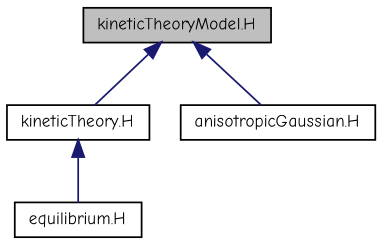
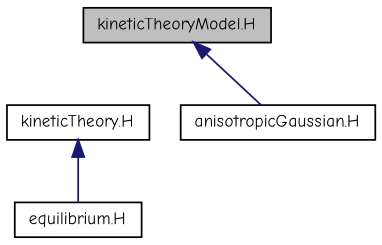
(121, 80) -> none
